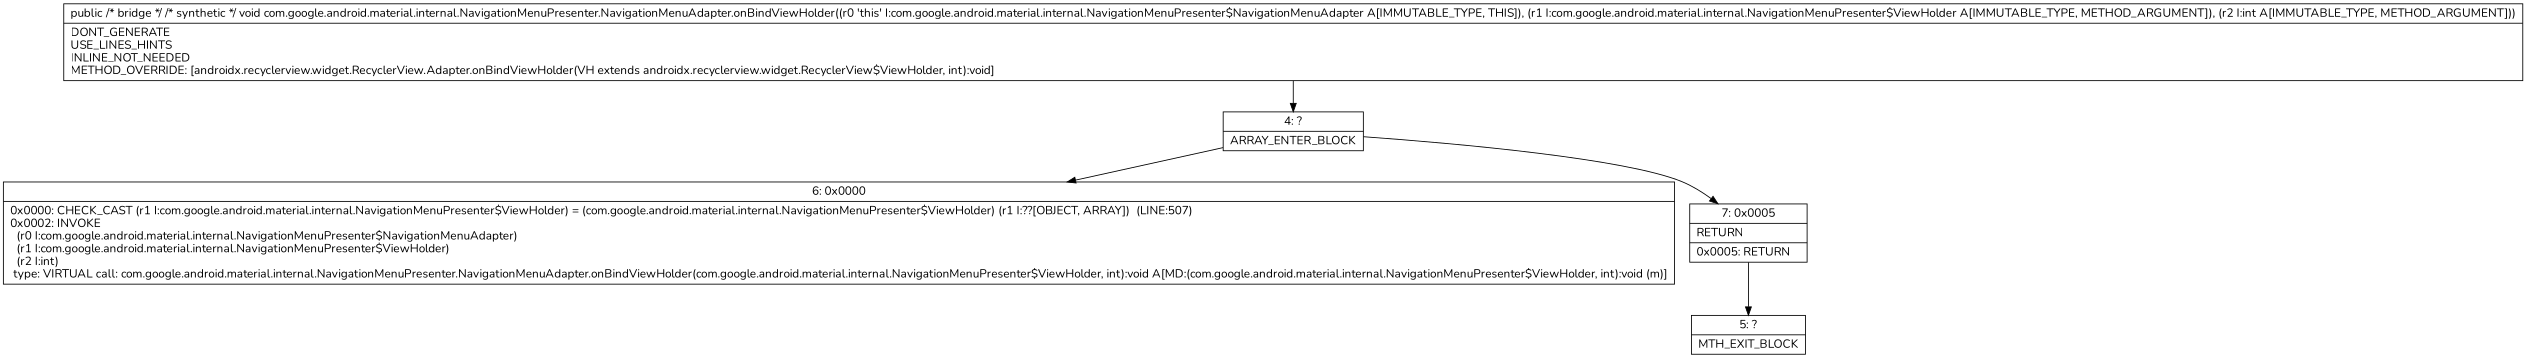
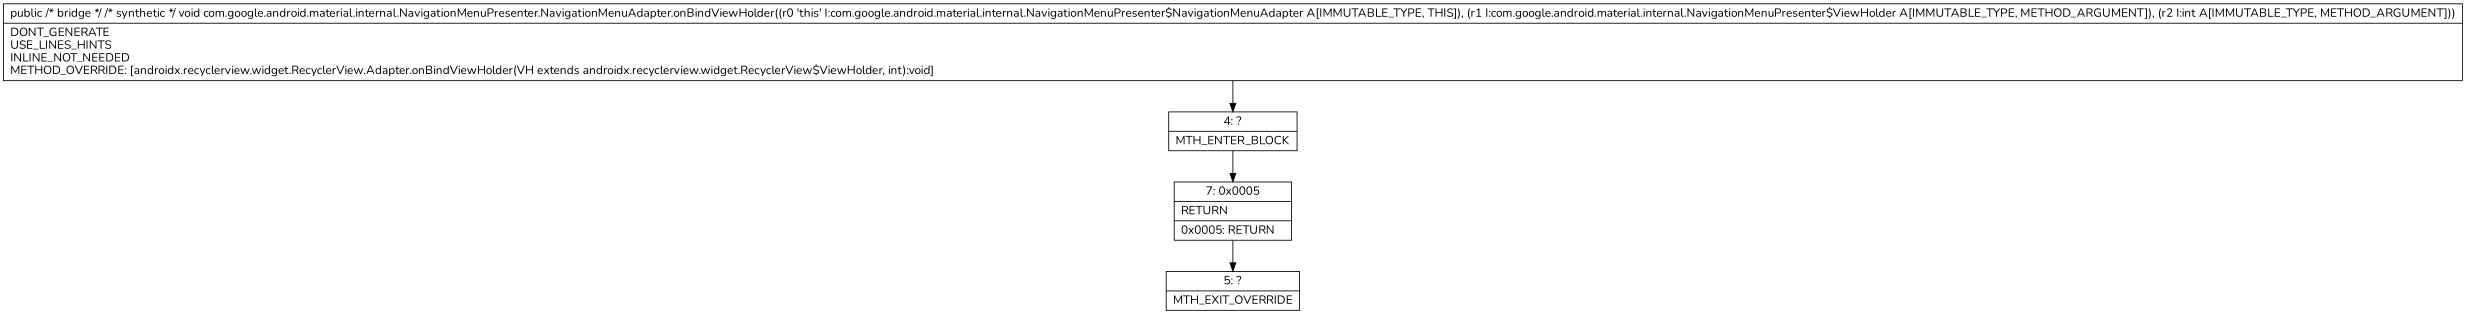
(1293, 141) -> (1233, 141)
(839, 233) -> none
(1748, 344) -> (1233, 300)
